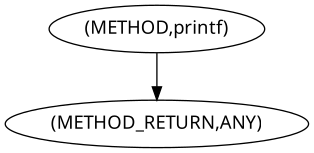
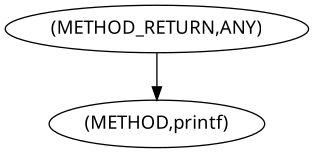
(157, 70) -> (157, 70)
